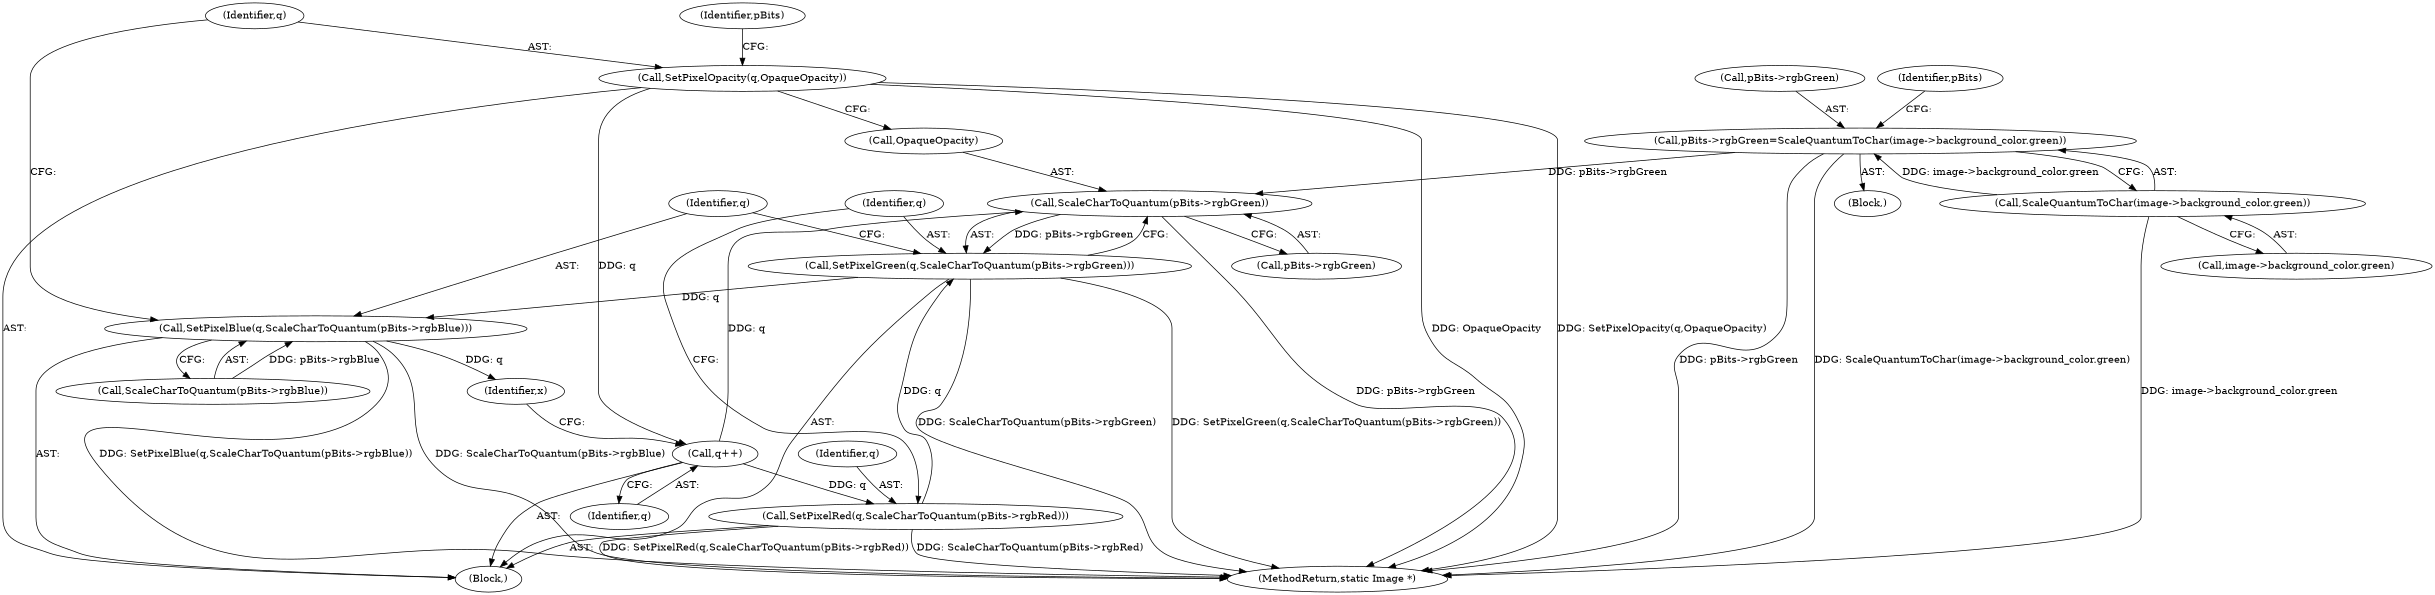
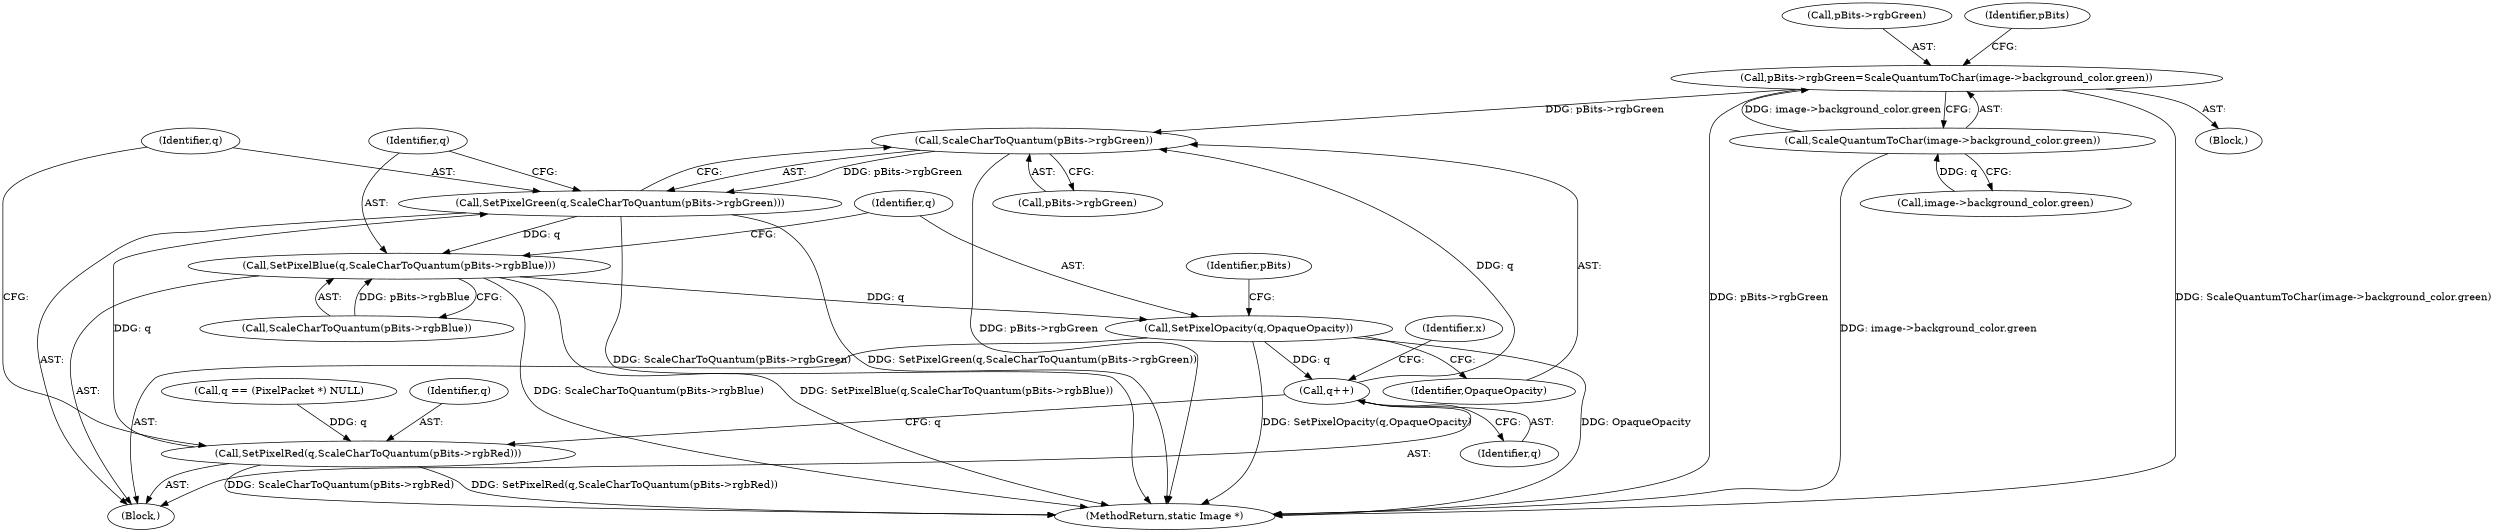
(924, 141) -> (1479, 391)
(2287, 235) -> (1958, 172)
(439, 355) -> (830, 300)
none -> (279, 391)
(848, 485) -> (923, 423)
